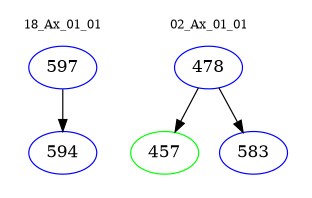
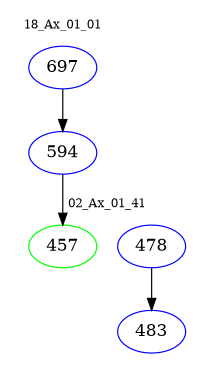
(209, 25) -> (107, 204)
(63, 68) -> (63, 68)
(190, 105) -> (63, 200)
(254, 153) -> (152, 332)
